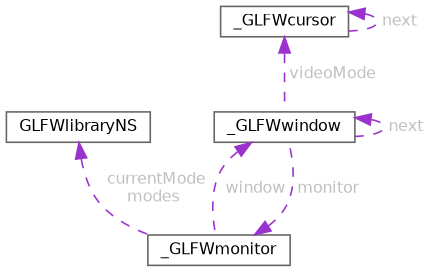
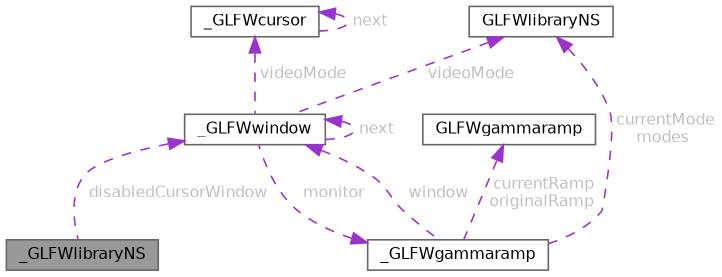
none -> (391, 78)
none -> (509, 129)
(219, 250) -> (458, 255)
none -> (82, 255)
